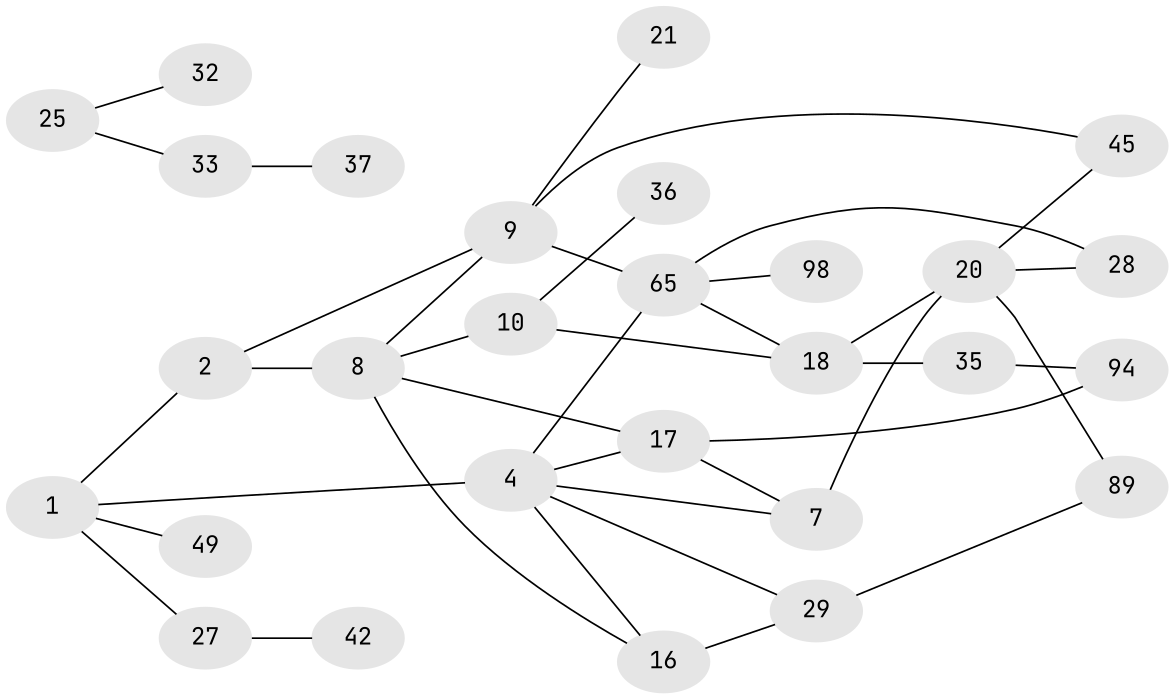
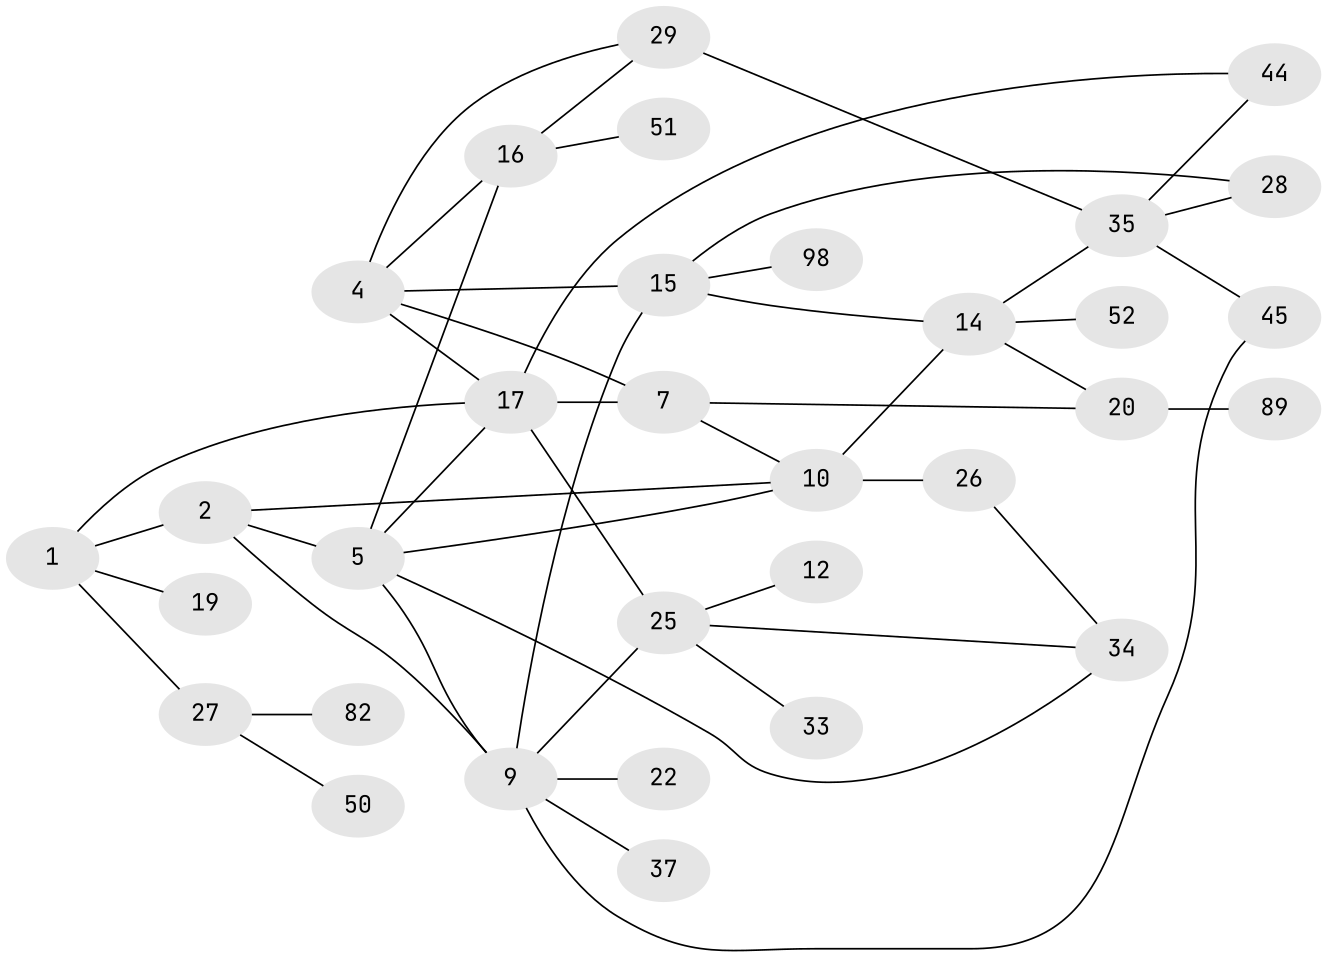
(664, 37) -> (664, 779)
(205, 75) -> (816, 572)
none -> (664, 129)
(282, 166) -> (587, 825)
(664, 193) -> (969, 480)
(1046, 209) -> (1198, 272)
(1046, 269) -> (1198, 206)
(664, 285) -> (664, 285)
none -> (1122, 317)
(816, 363) -> (969, 324)
(358, 368) -> (358, 558)
(1122, 370) -> (1275, 75)
none -> (740, 441)
(282, 493) -> (258, 432)
none -> (511, 496)
none -> (587, 512)
(205, 547) -> (205, 604)
(969, 549) -> (893, 131)
(358, 638) -> (358, 715)
none -> (1122, 650)
none -> (587, 701)
none -> (358, 806)
